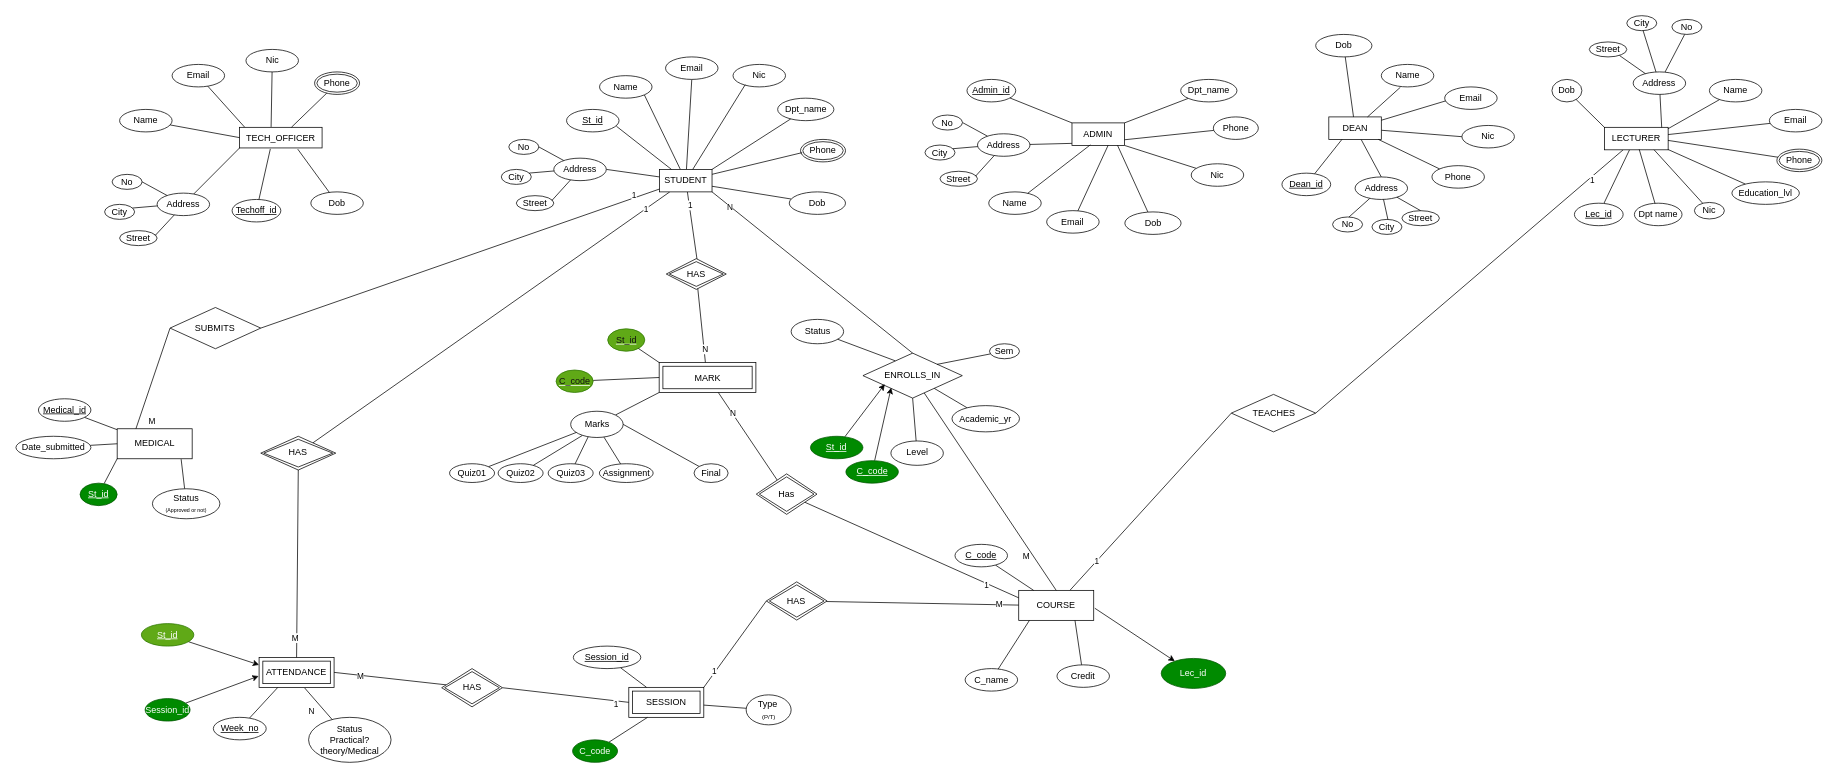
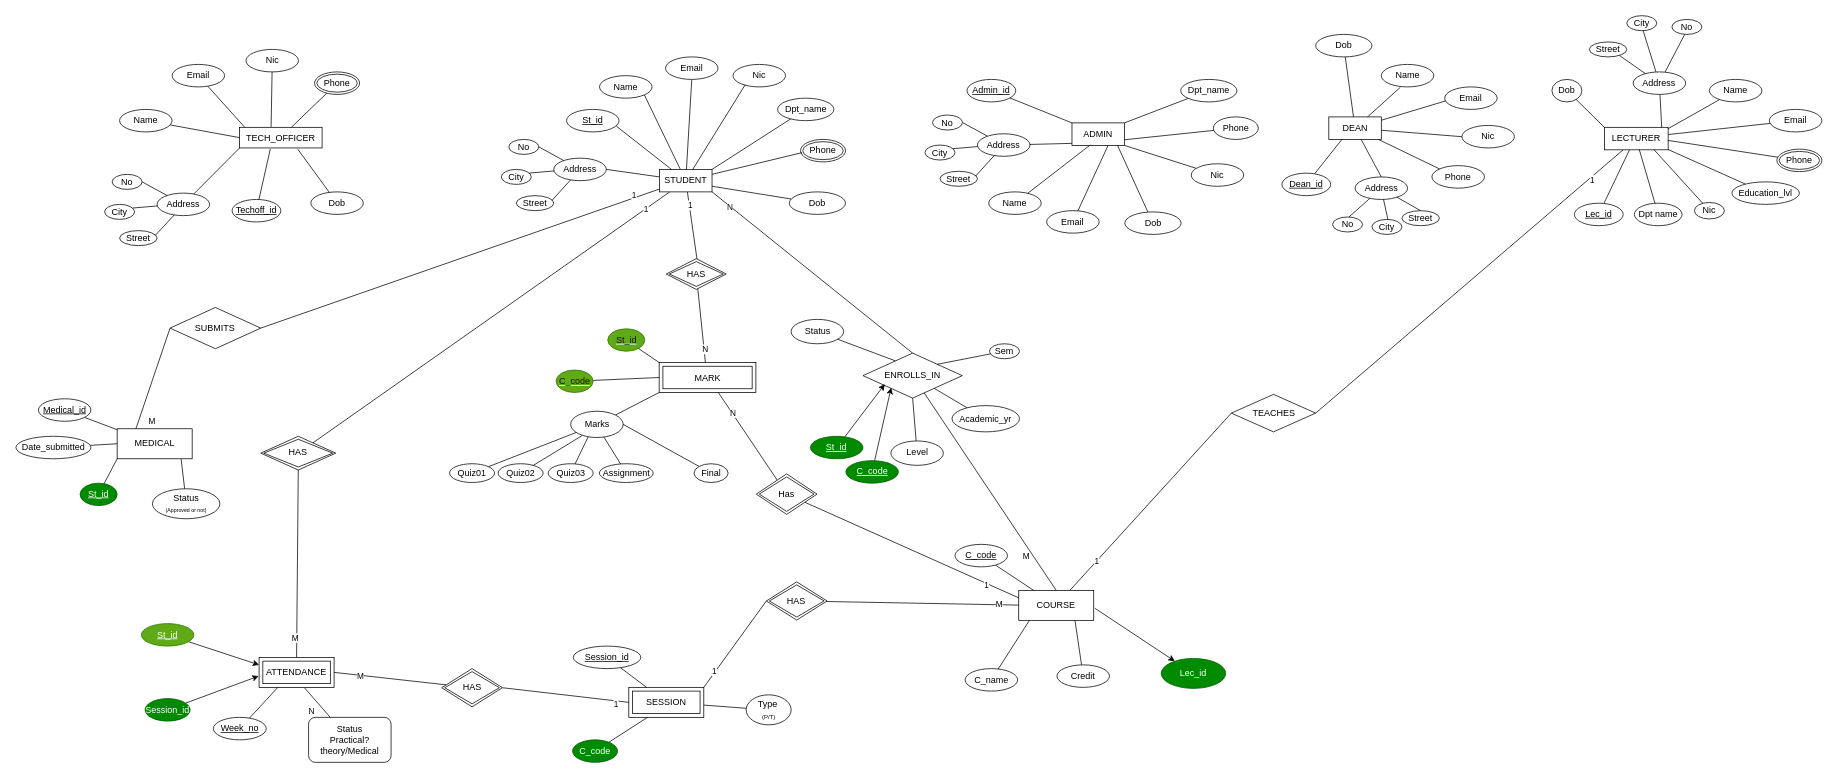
(350, 740) -> (350, 740)
